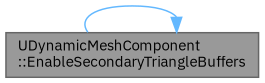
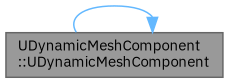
(132, 55) -> (114, 55)
